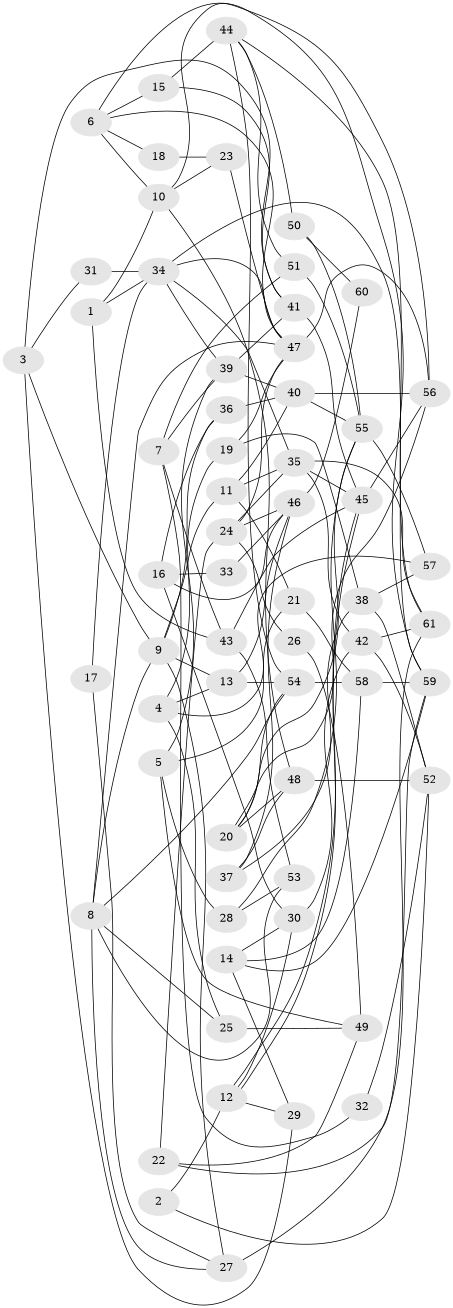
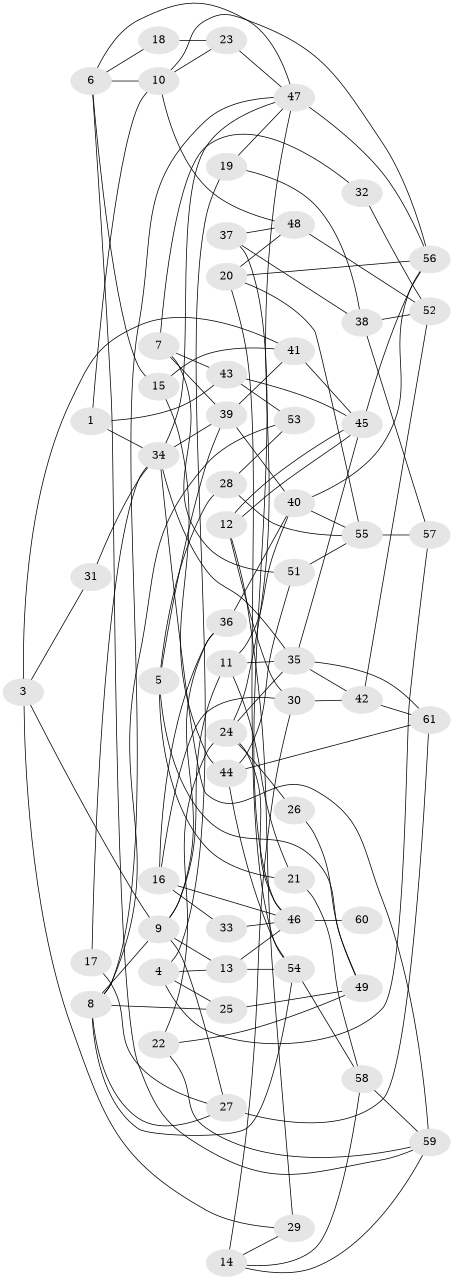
(294, 226) -> none
(159, 1202) -> none
